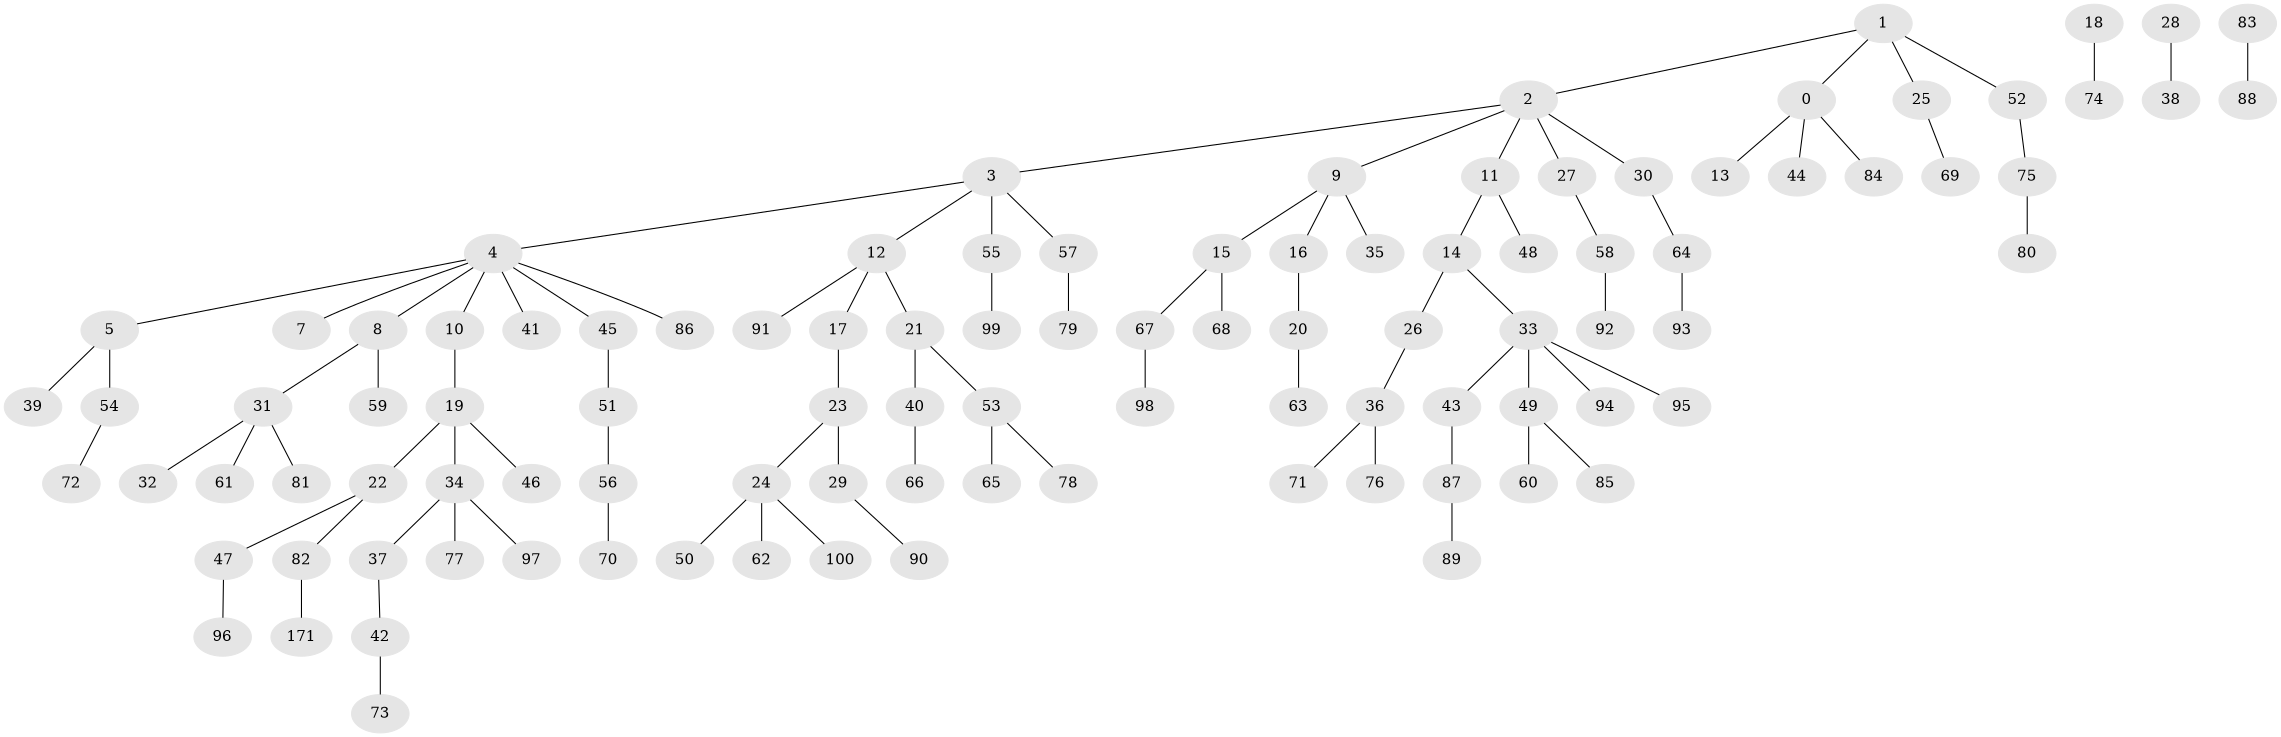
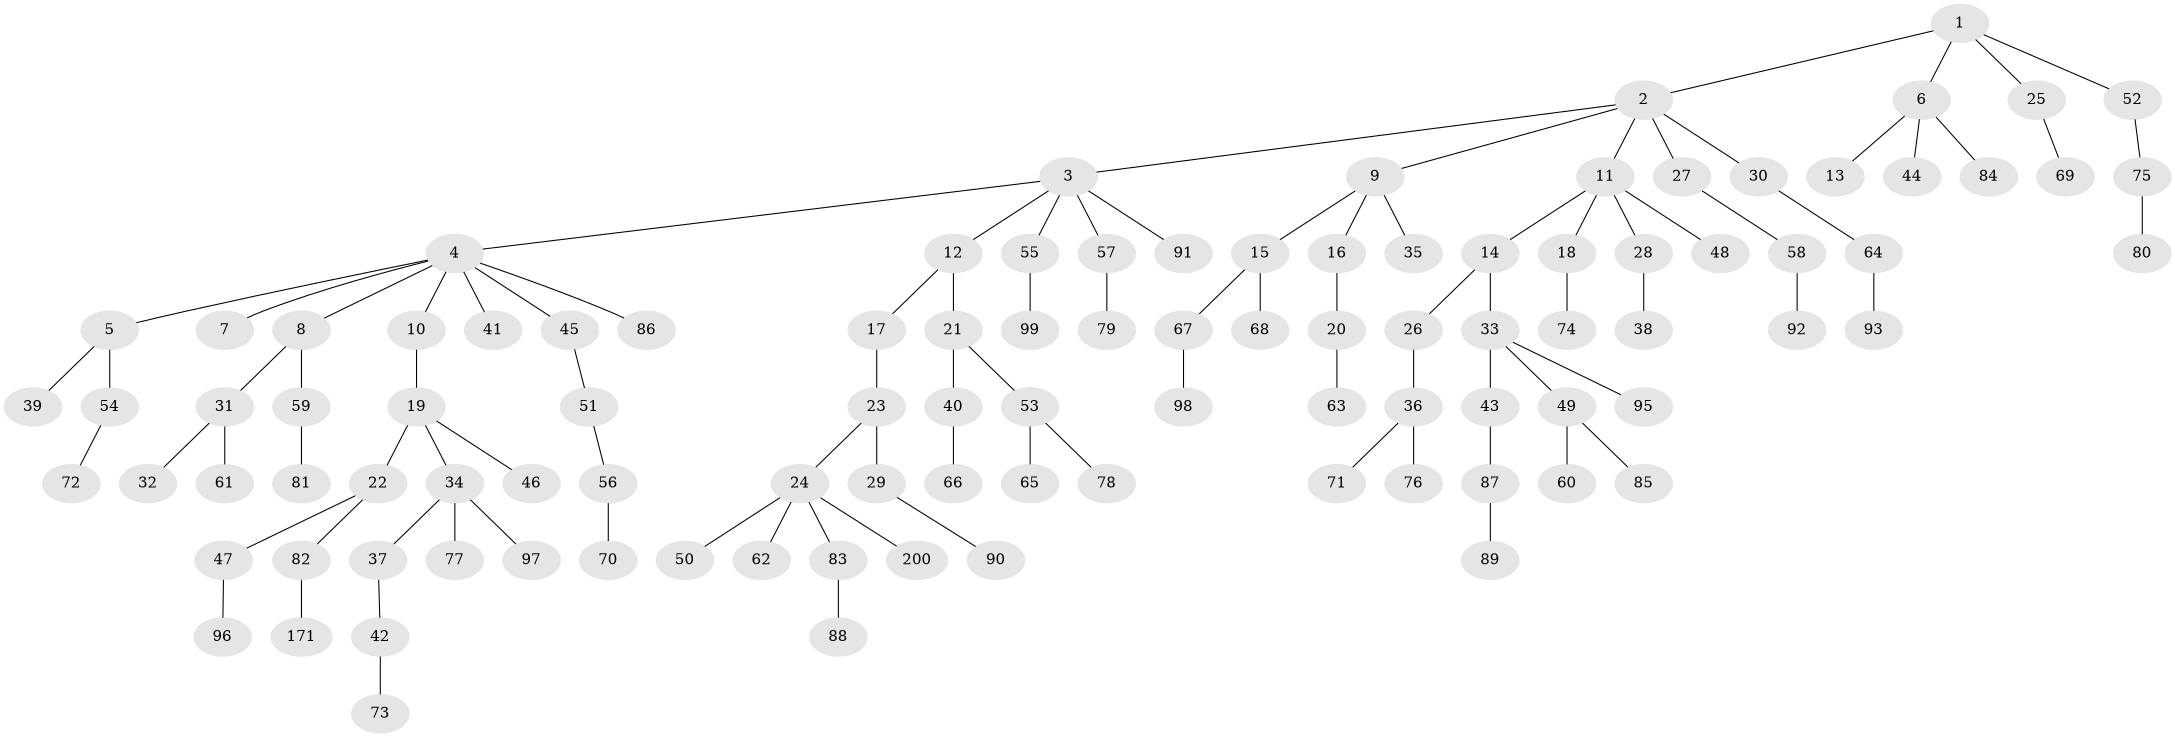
(1807, 100) -> (1922, 100)
none -> (1586, 215)
none -> (1625, 215)
(819, 292) -> (1126, 215)
(1605, 407) -> none
(282, 445) -> (301, 445)
none -> (819, 522)
(841, 560) -> (917, 560)
